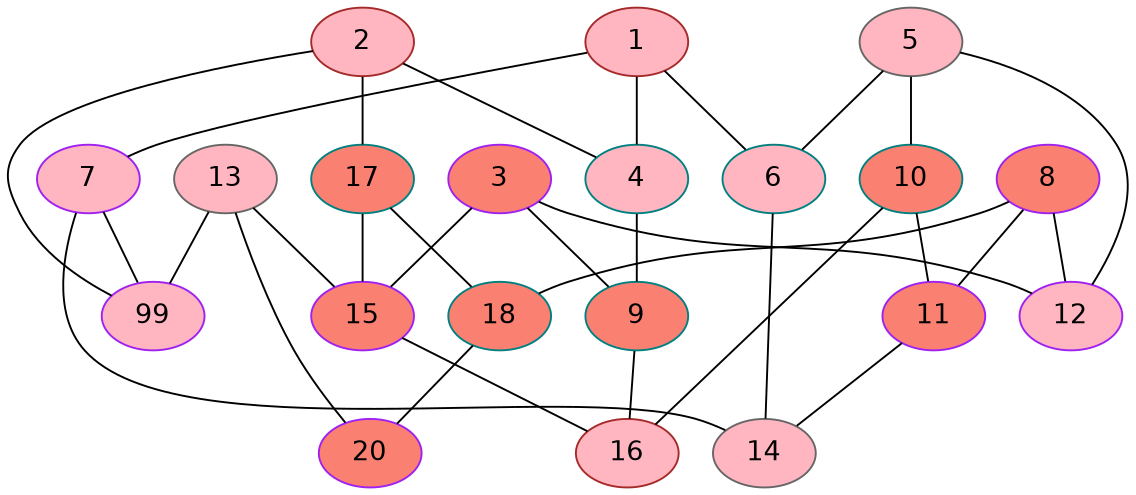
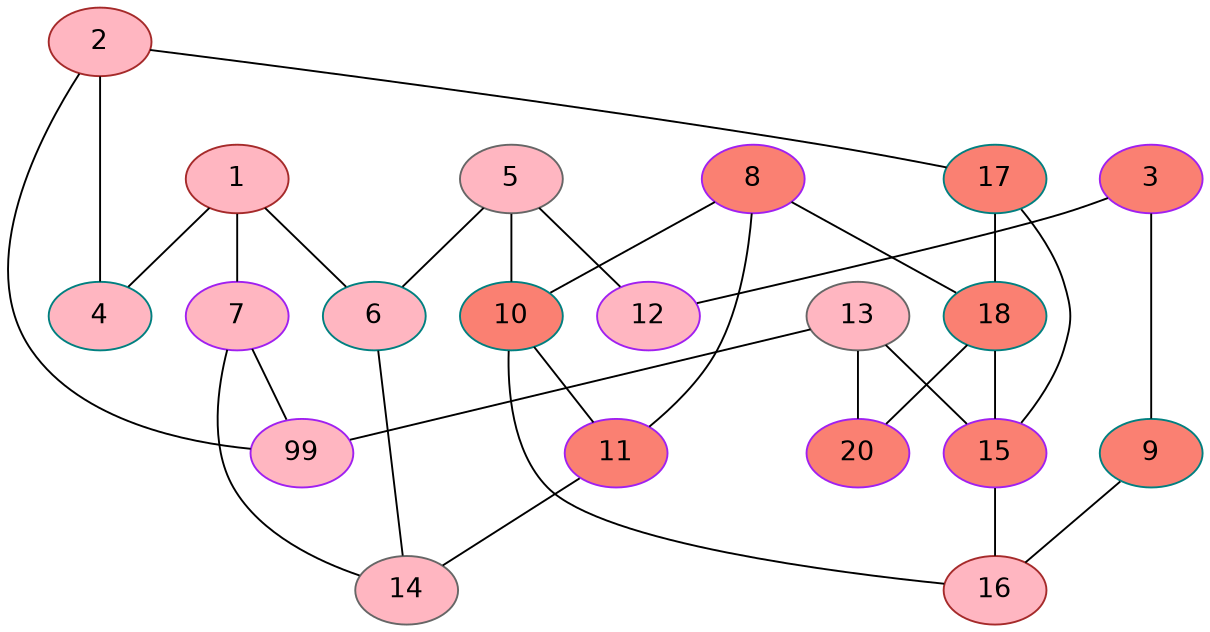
(439, 239) -> (995, 385)
(1059, 247) -> (633, 247)
(637, 248) -> none
